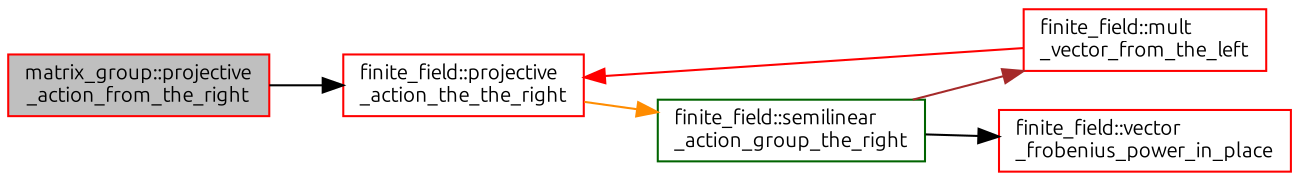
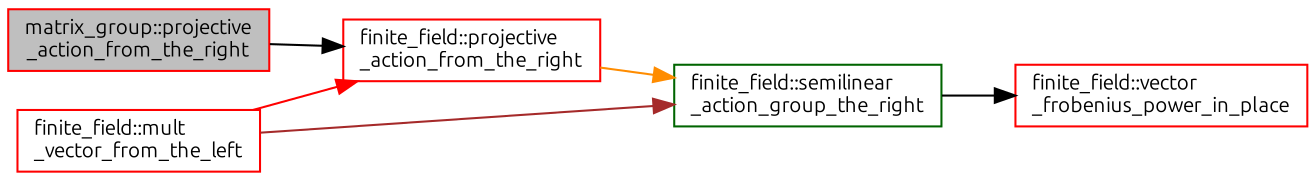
(464, 85) -> (472, 50)
(958, 88) -> (457, 119)
